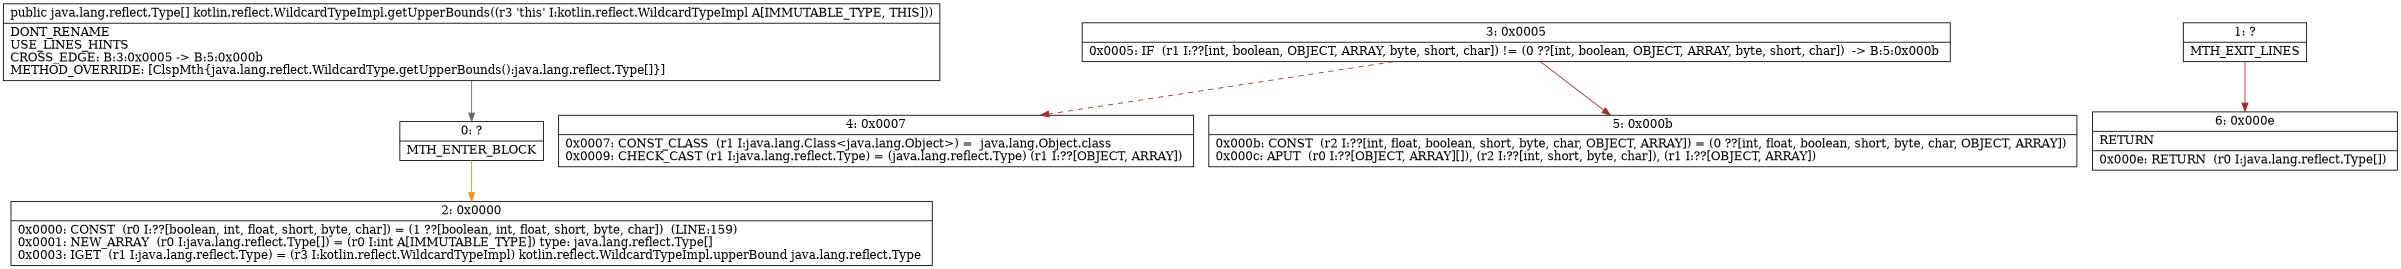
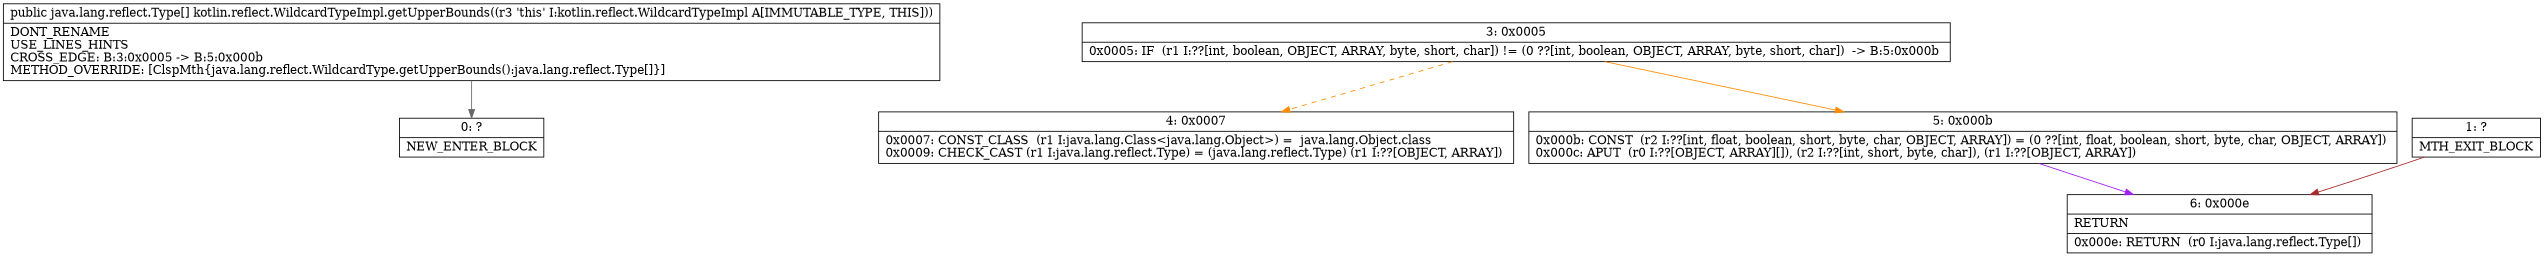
(2245, 52) -> (2476, 147)
(1572, 86) -> (1720, 86)
(1221, 88) -> (1371, 86)
(472, 150) -> (472, 147)
none -> (2082, 178)
(472, 233) -> none
